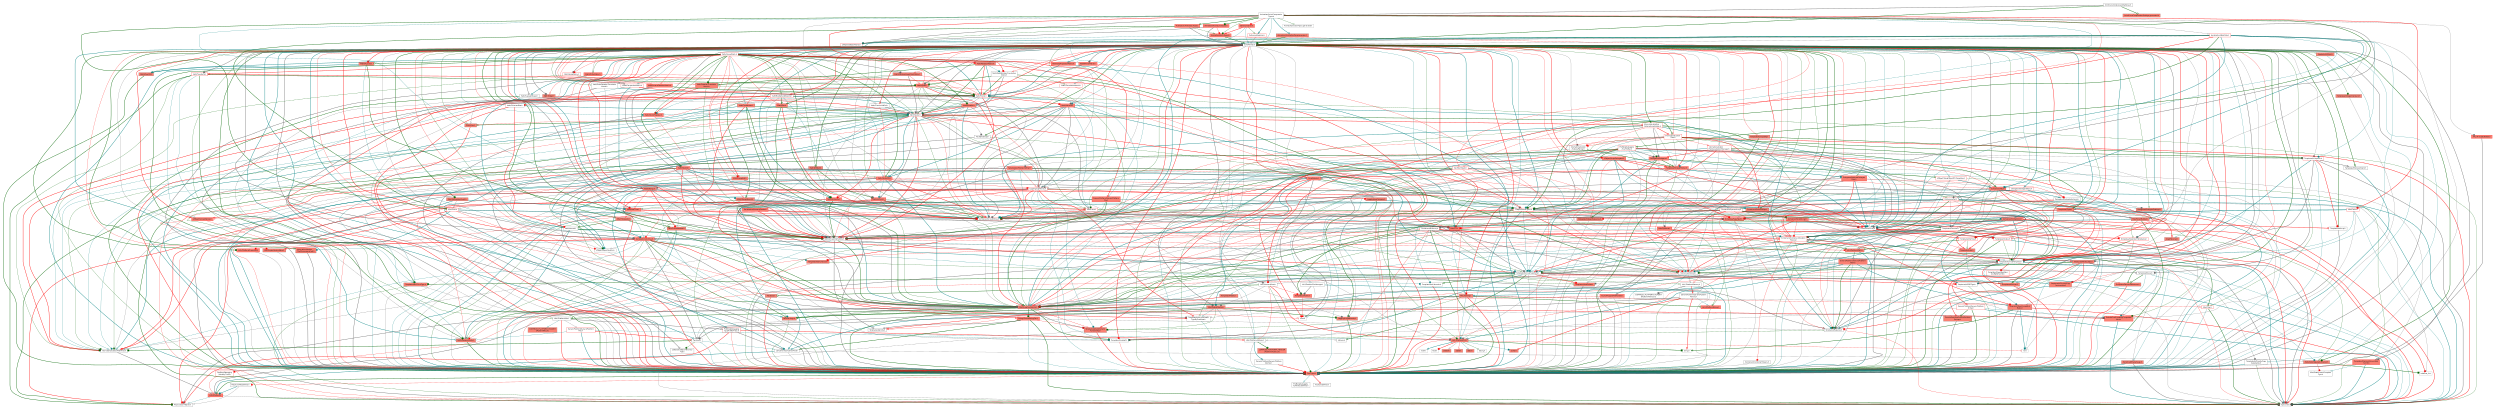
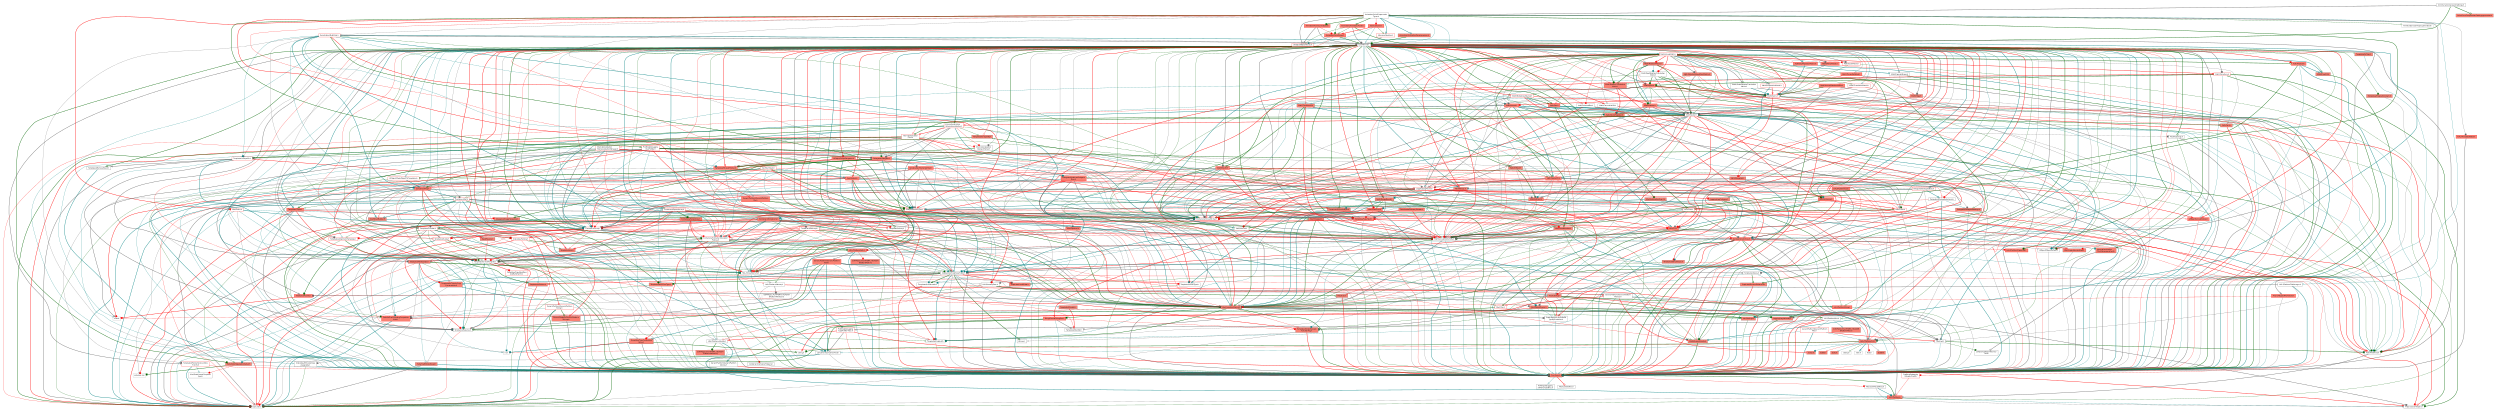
(593, 74) -> (1851, 74)
none -> (1841, 189)
none -> (865, 262)
(1978, 280) -> (507, 304)
(1963, 295) -> (405, 264)
(1303, 306) -> (213, 307)
(114, 351) -> (2373, 353)
(2366, 362) -> (195, 364)
